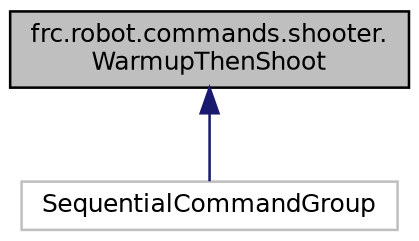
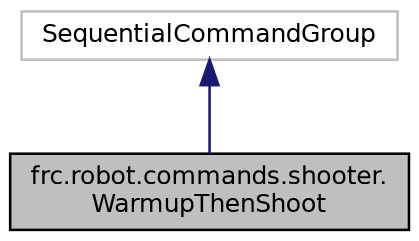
(210, 147) -> (210, 120)
